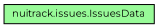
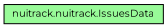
(79, 14) -> (84, 14)
